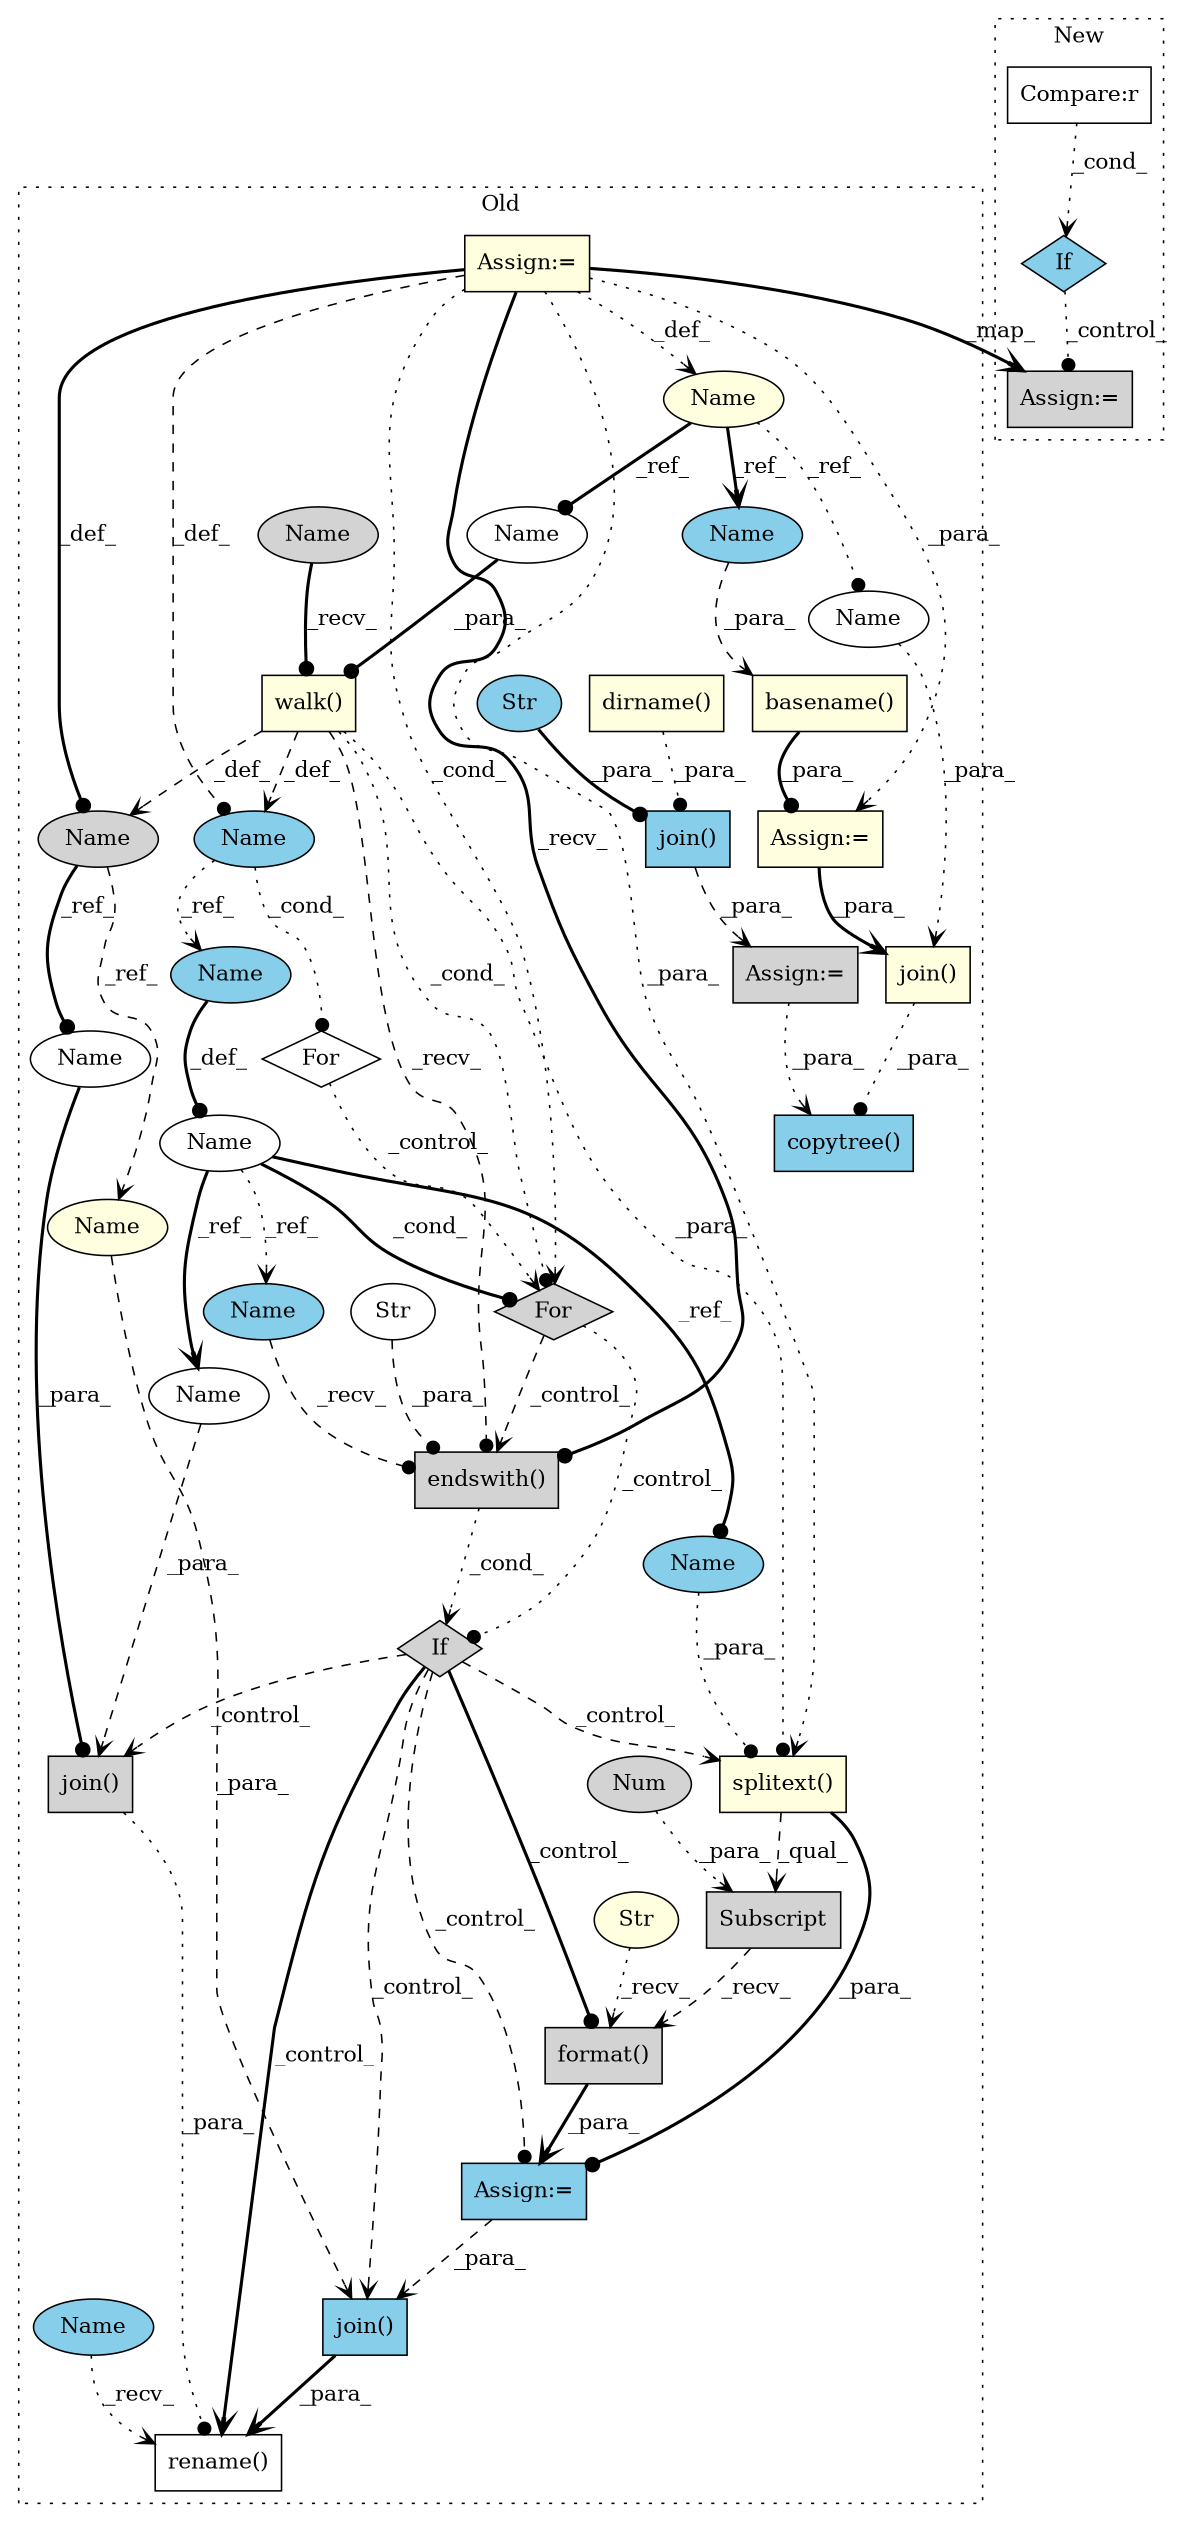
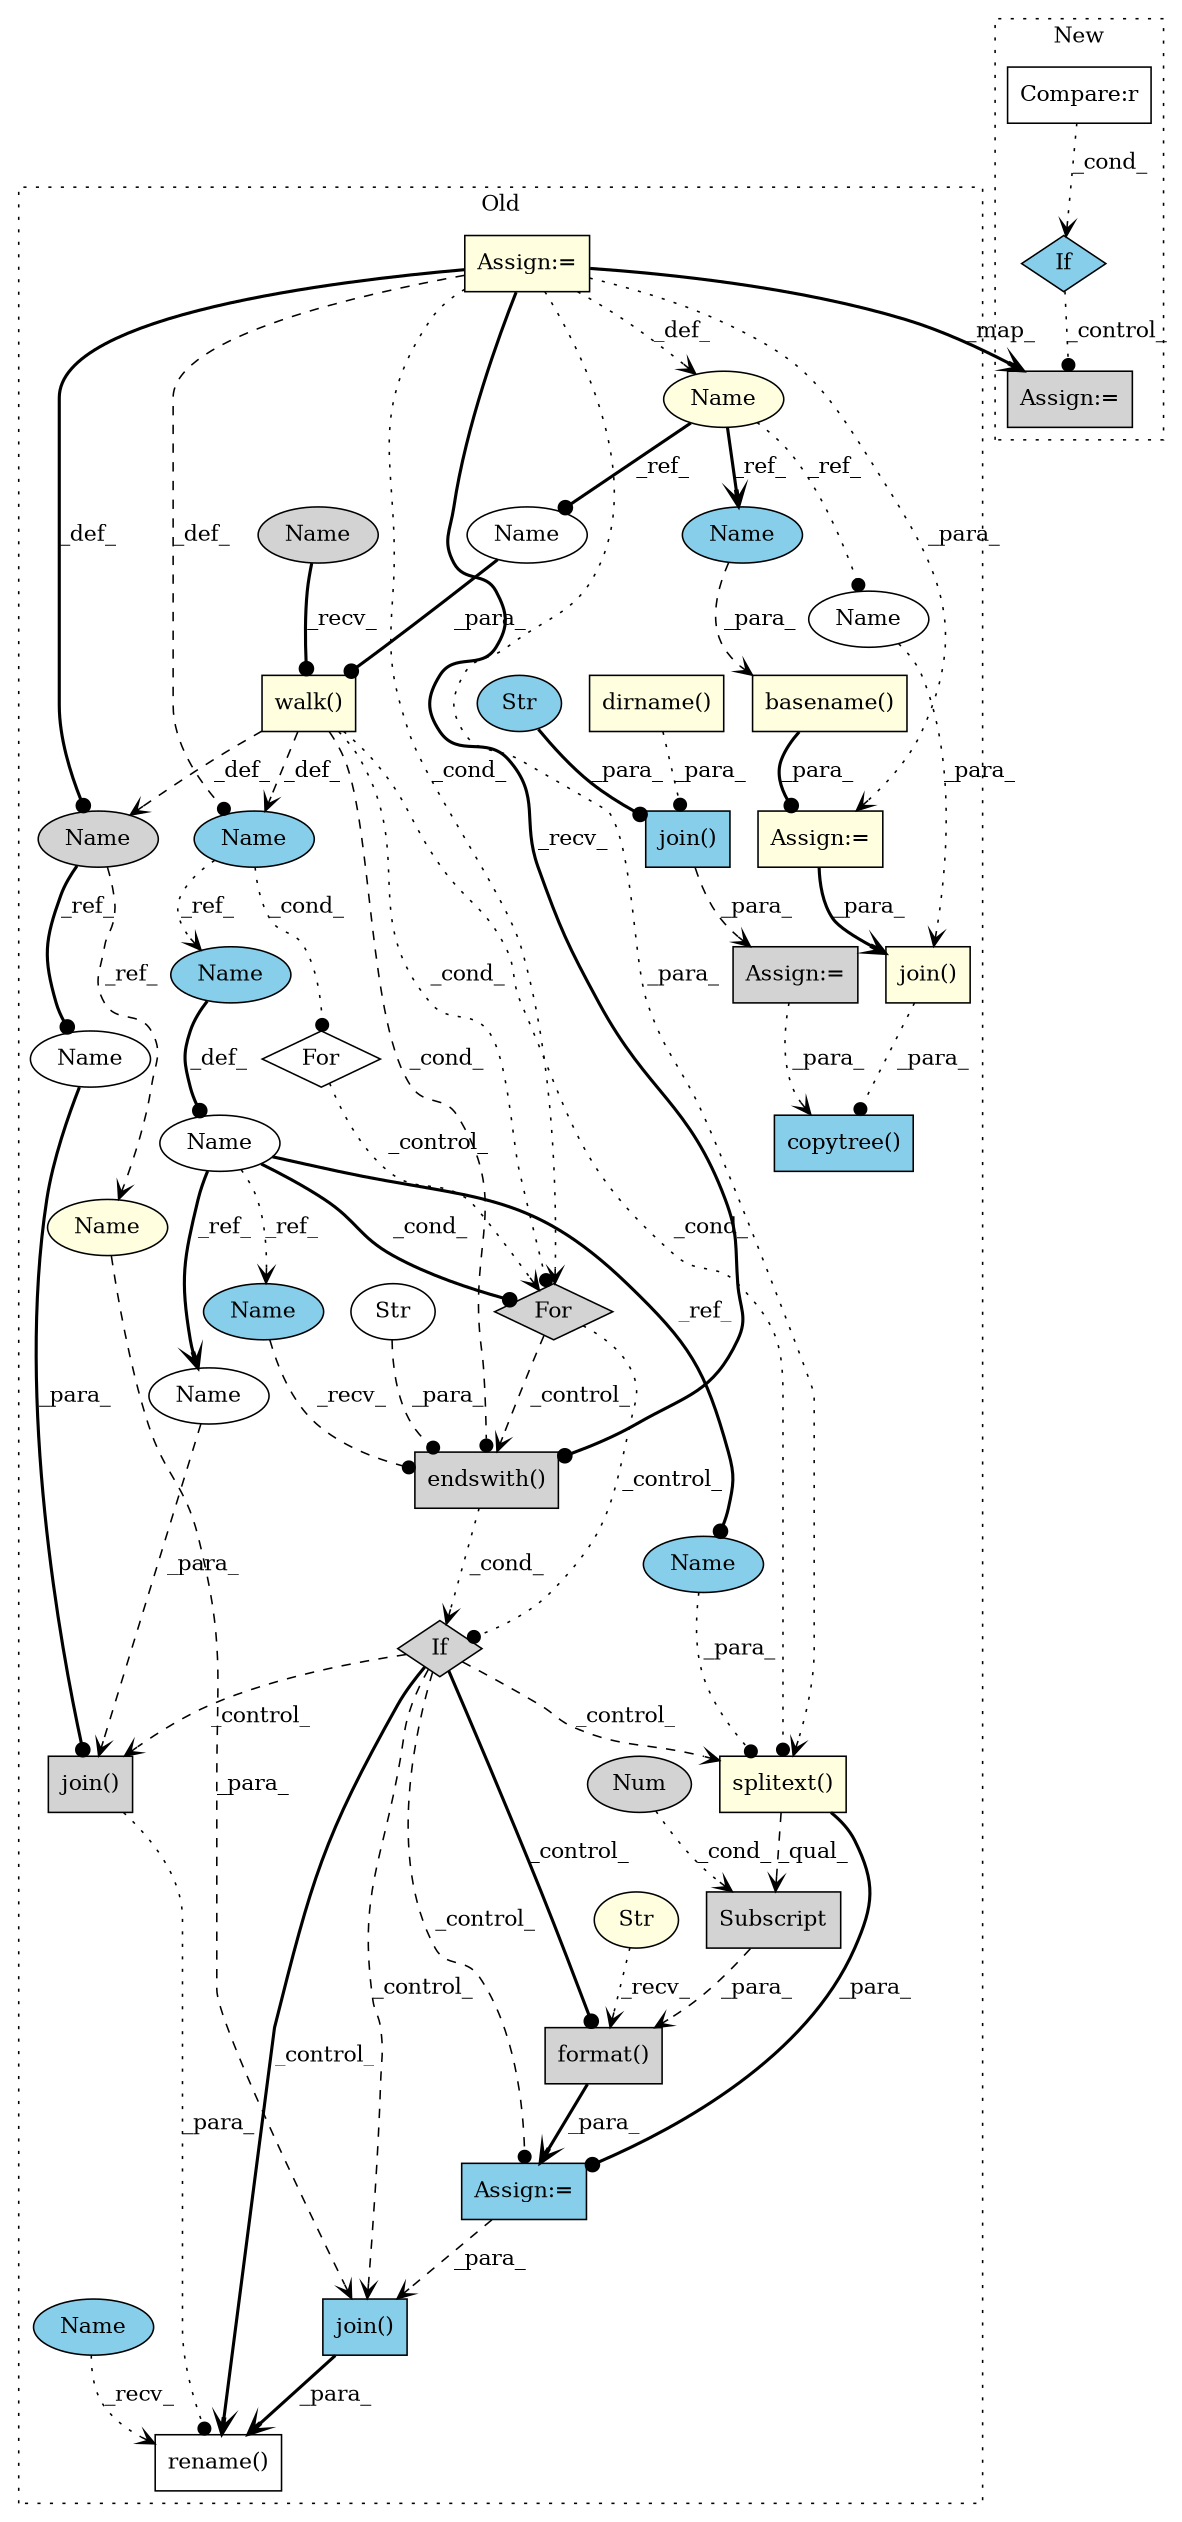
(447, 1059) -> (447, 1059)
(711, 1228) -> (711, 1228)
(735, 1852) -> (735, 1852)
(756, 1988) -> (756, 1988)
